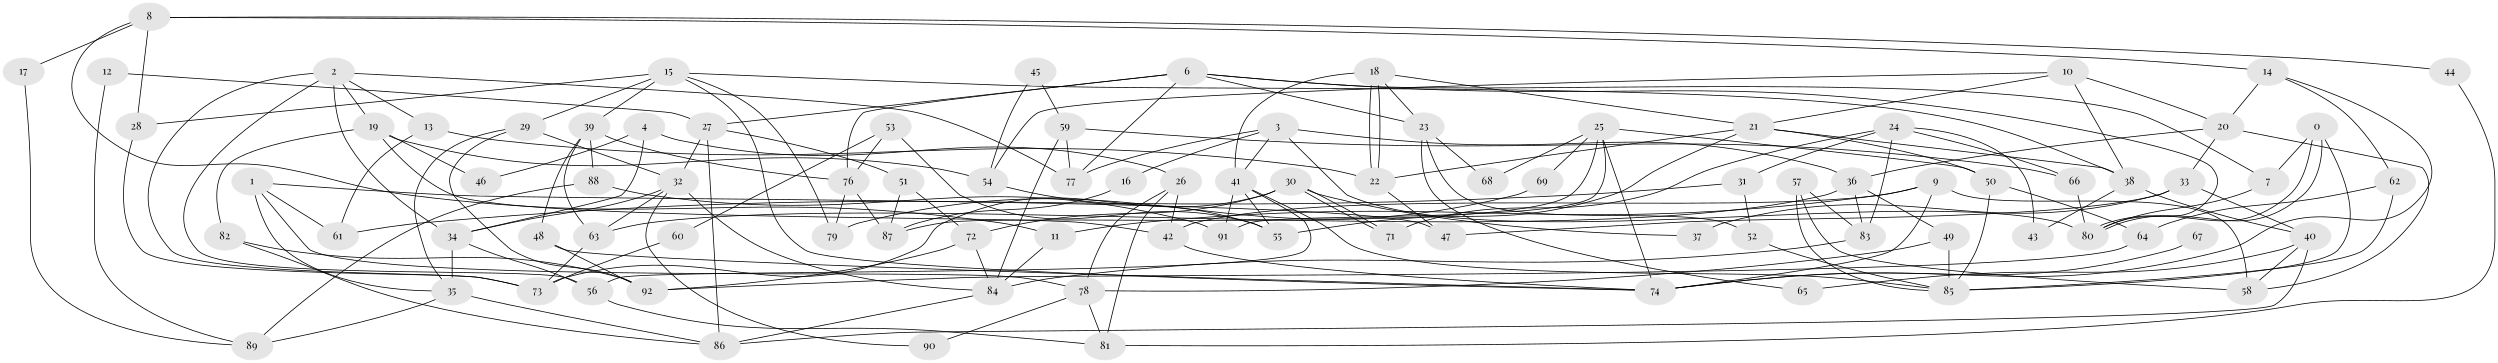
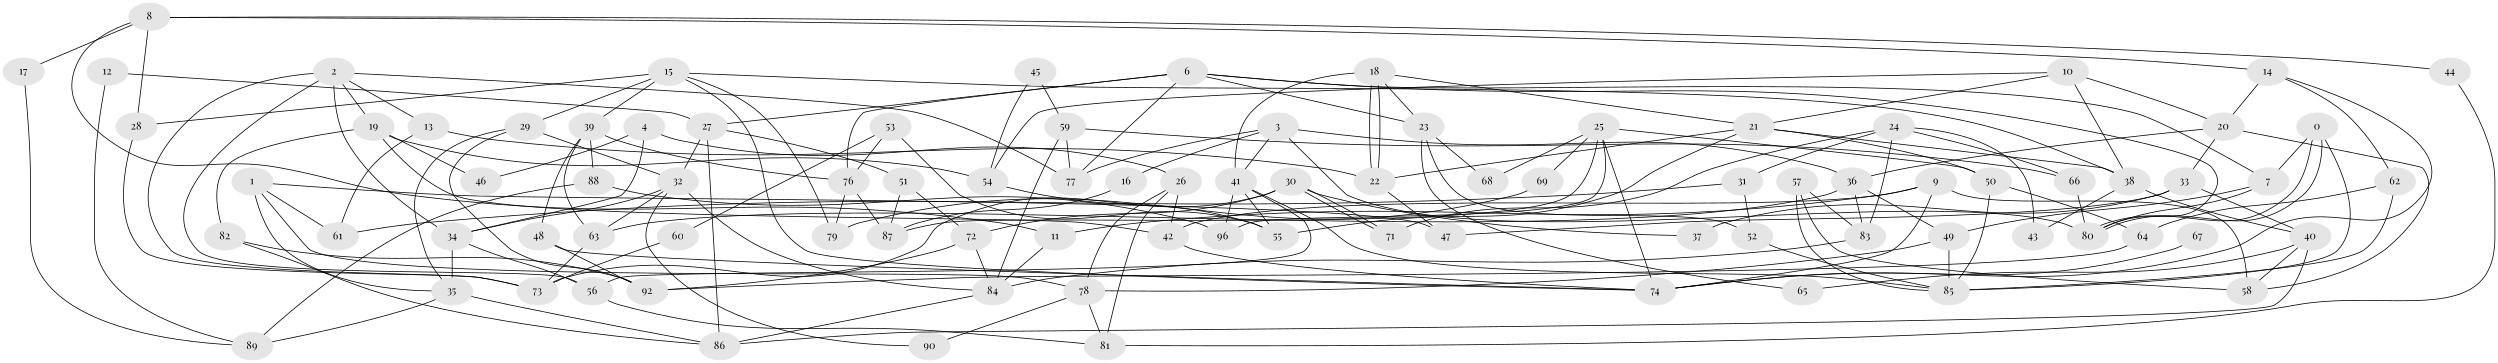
none -> (2116, 208)
(1223, 236) -> (1223, 236)
